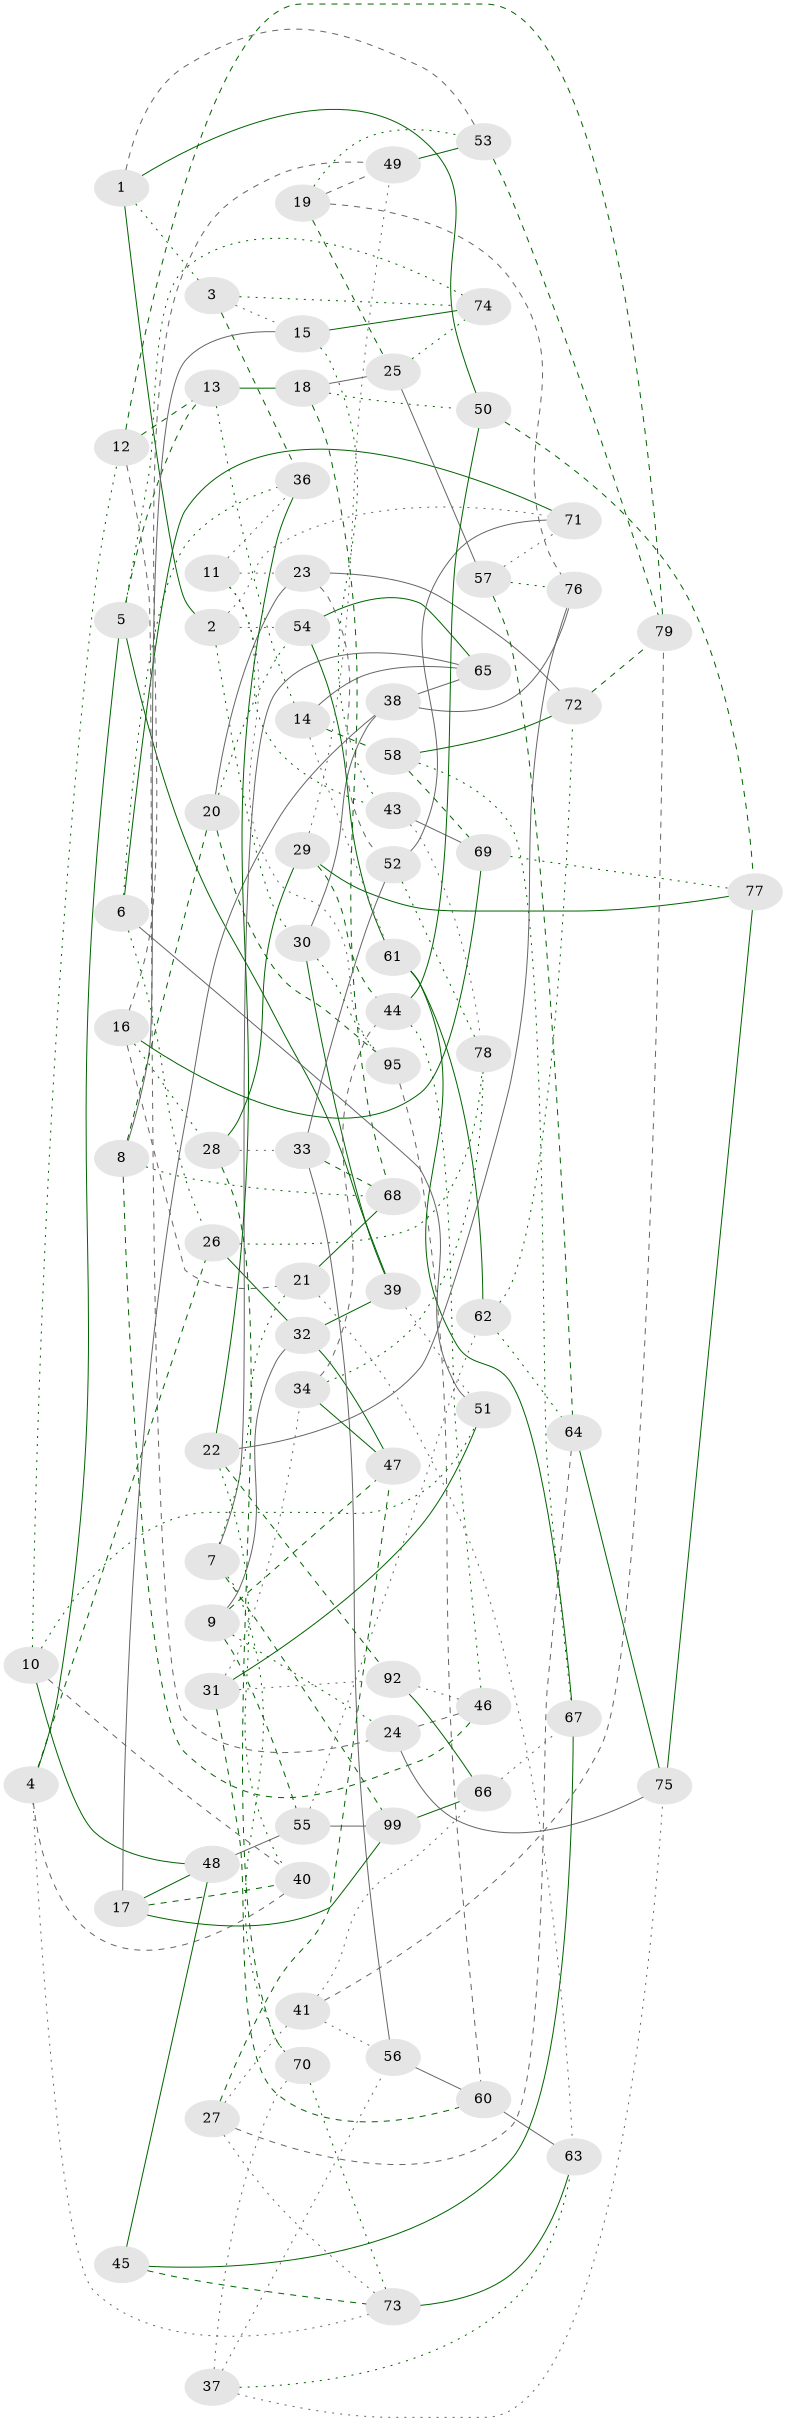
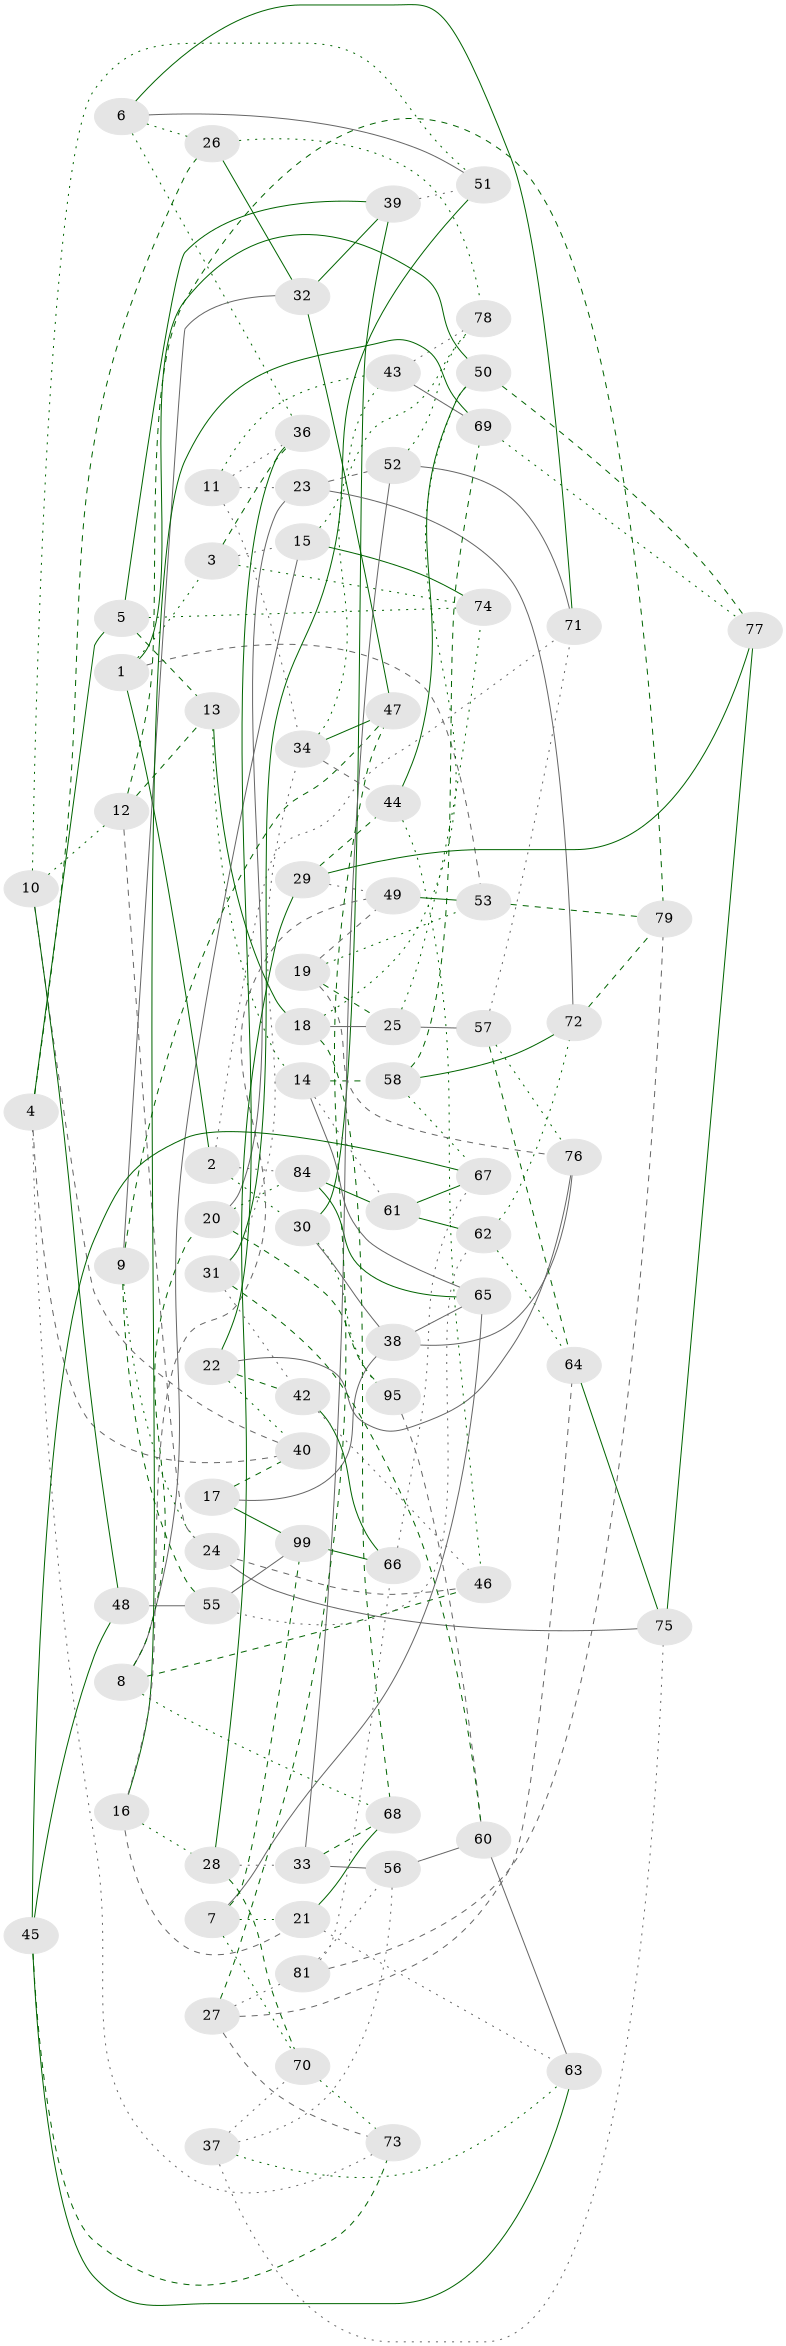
(303, 627) -> (303, 1173)
(268, 861) -> (270, 621)
(393, 1679) -> (303, 1397)
(167, 1886) -> none
(303, 2011) -> (303, 1974)
(293, 2220) -> (284, 2100)
(518, 2268) -> (221, 2304)
